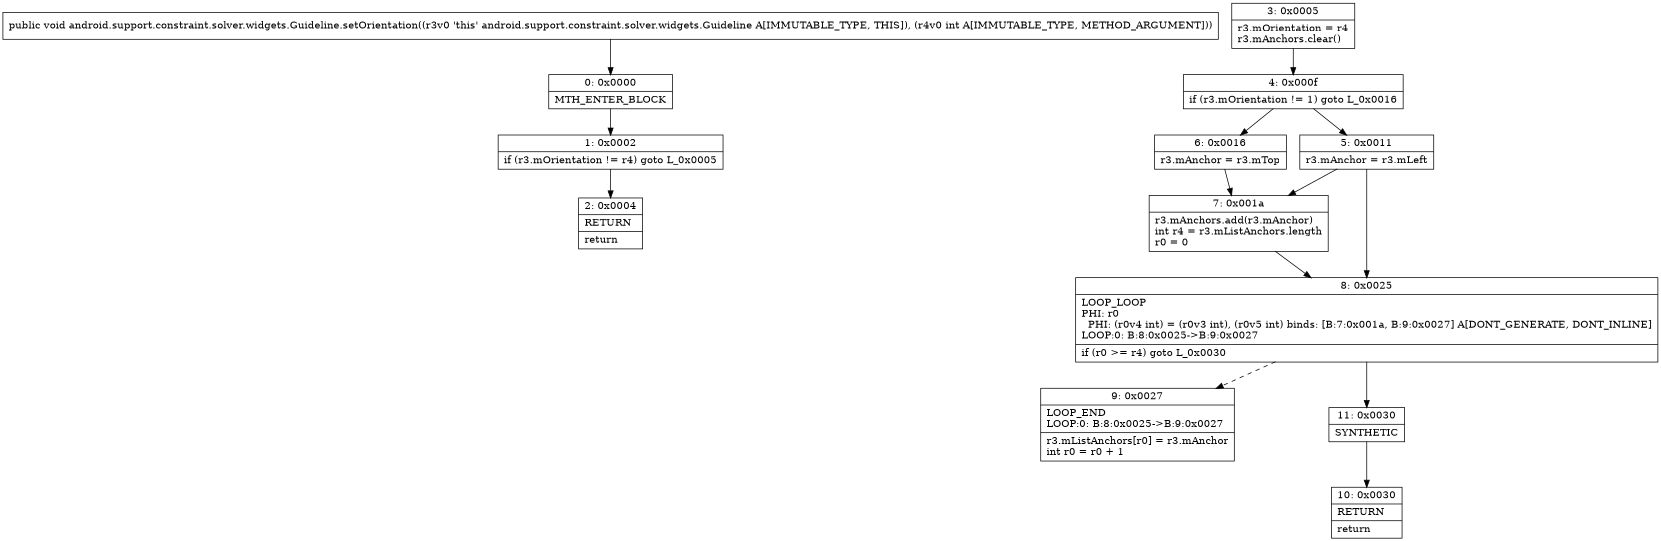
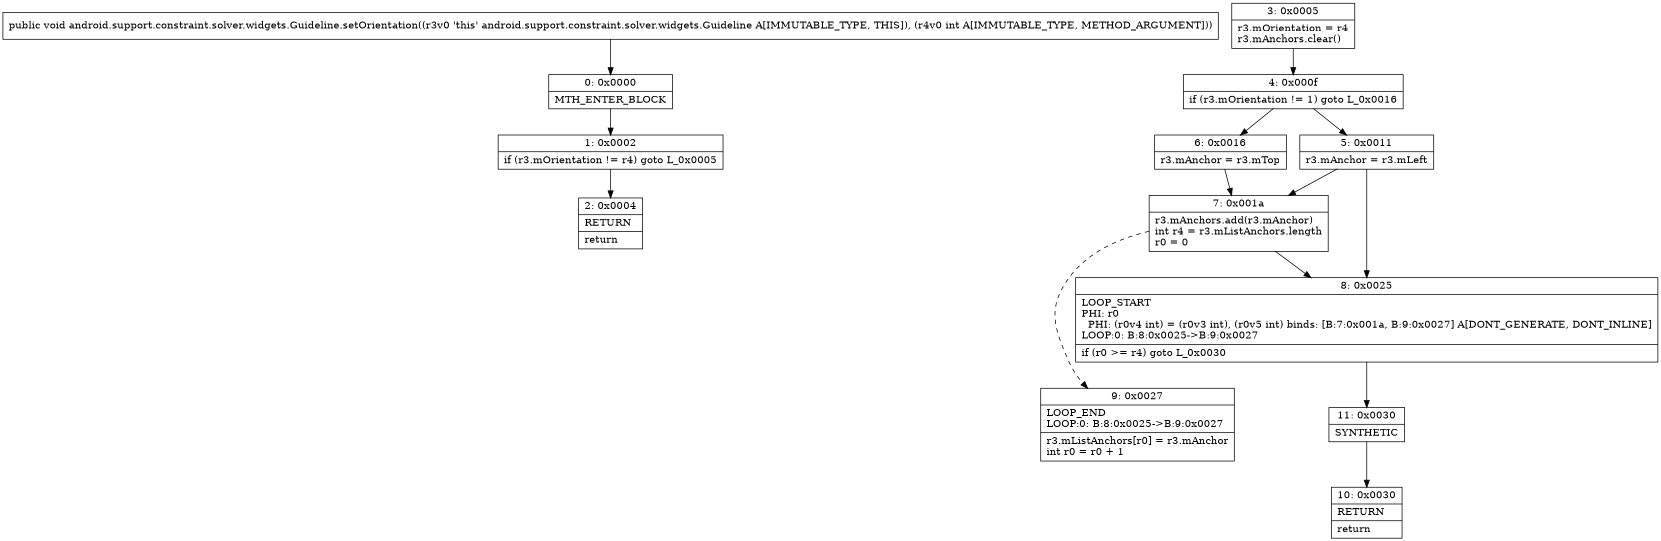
(1114, 303) -> (1116, 303)
(1249, 374) -> (1063, 286)
